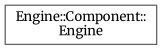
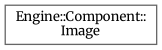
(81, 25) -> (81, 25)
